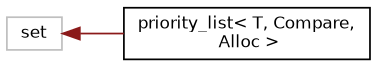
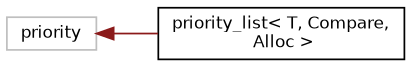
(34, 34) -> (52, 34)
